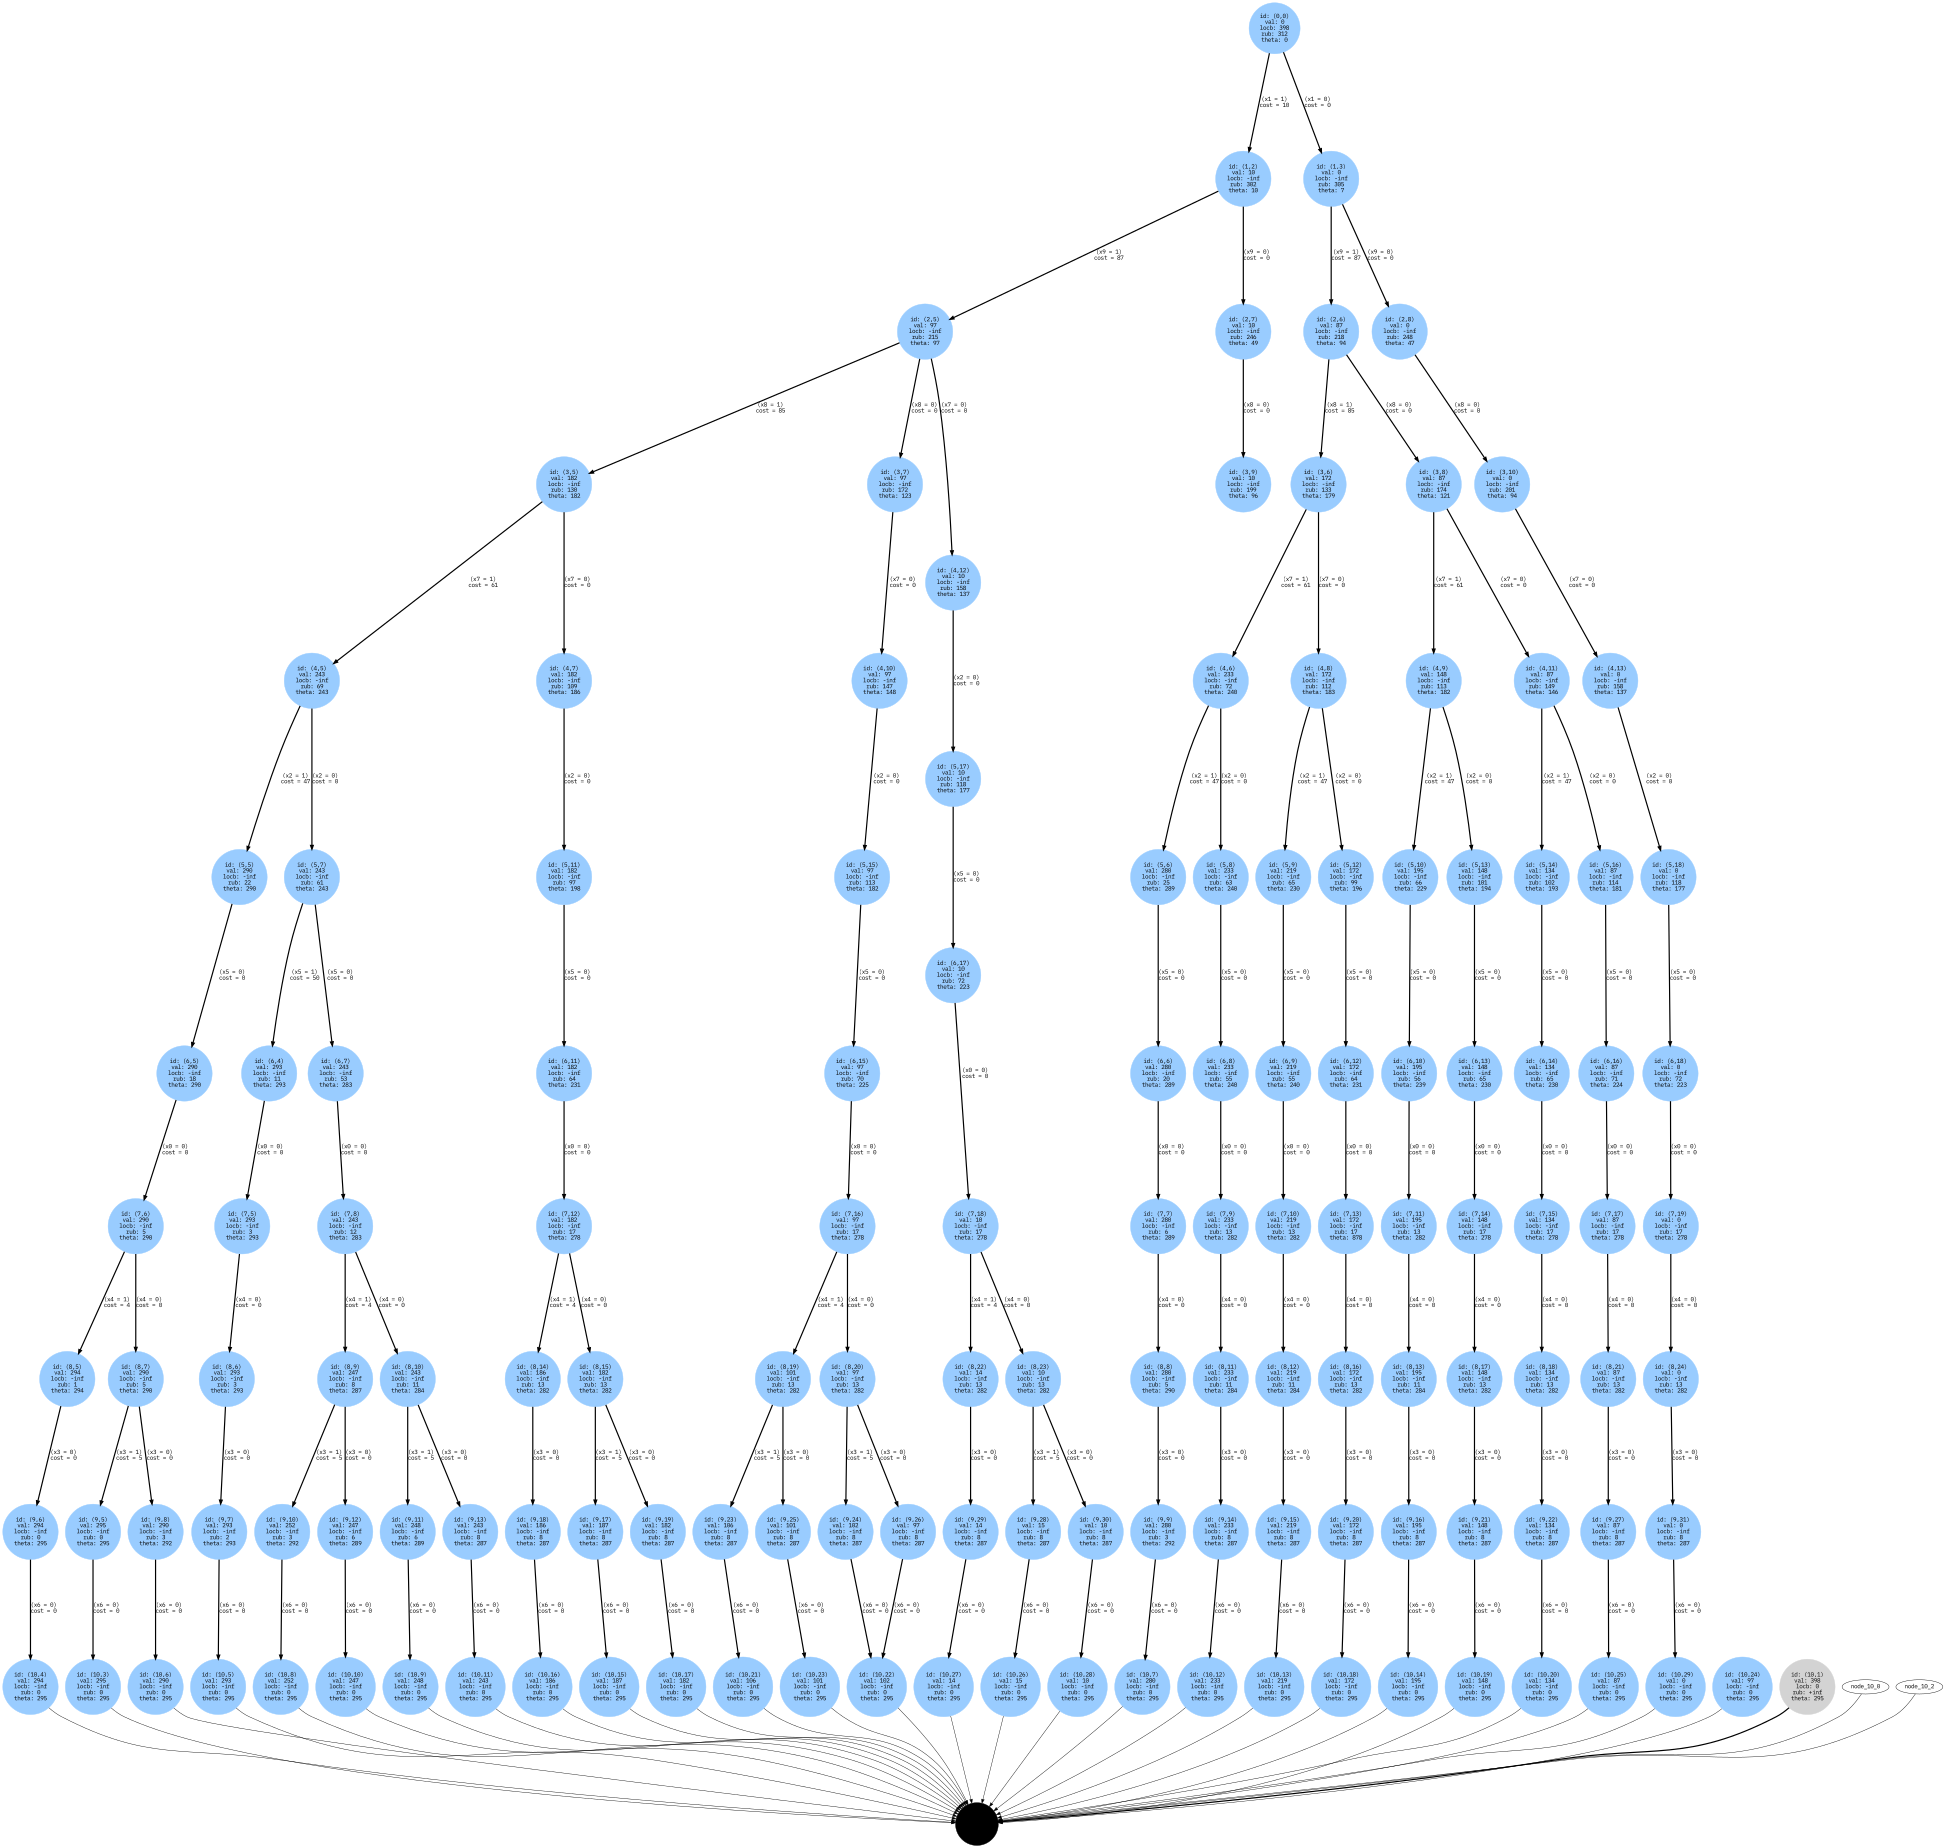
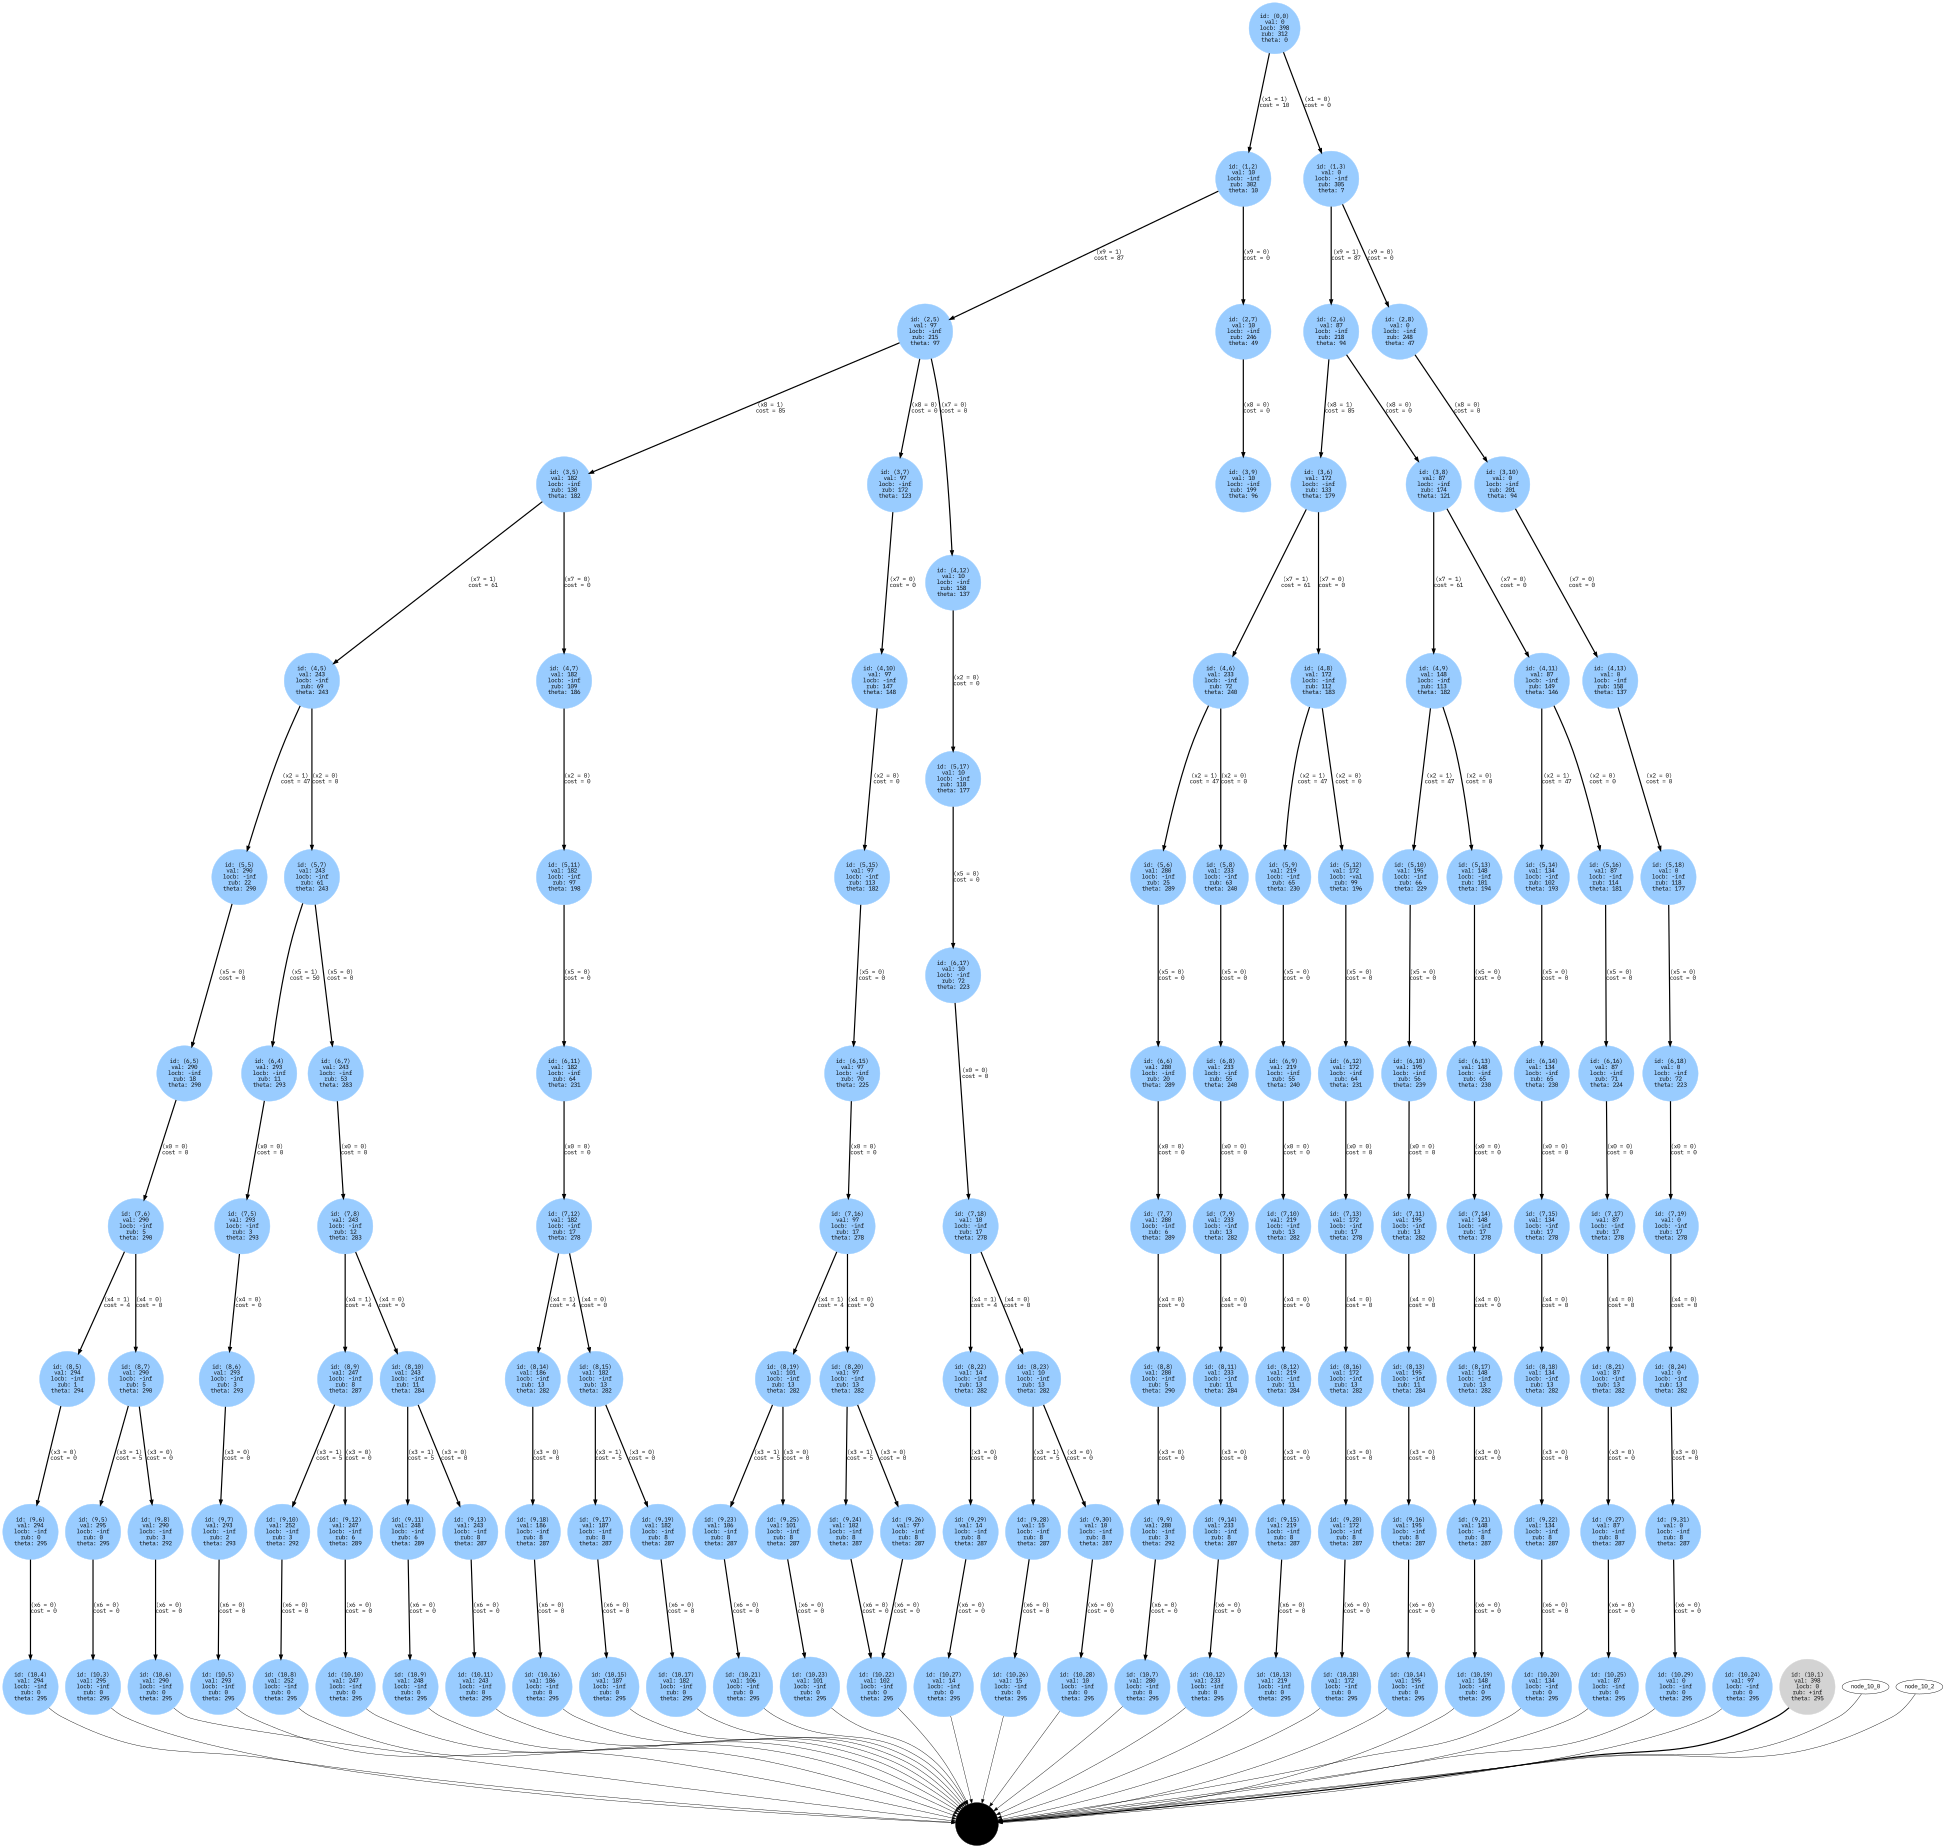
(1346, 877) -> (1346, 877)
(1346, 1226) -> (1346, 1226)
